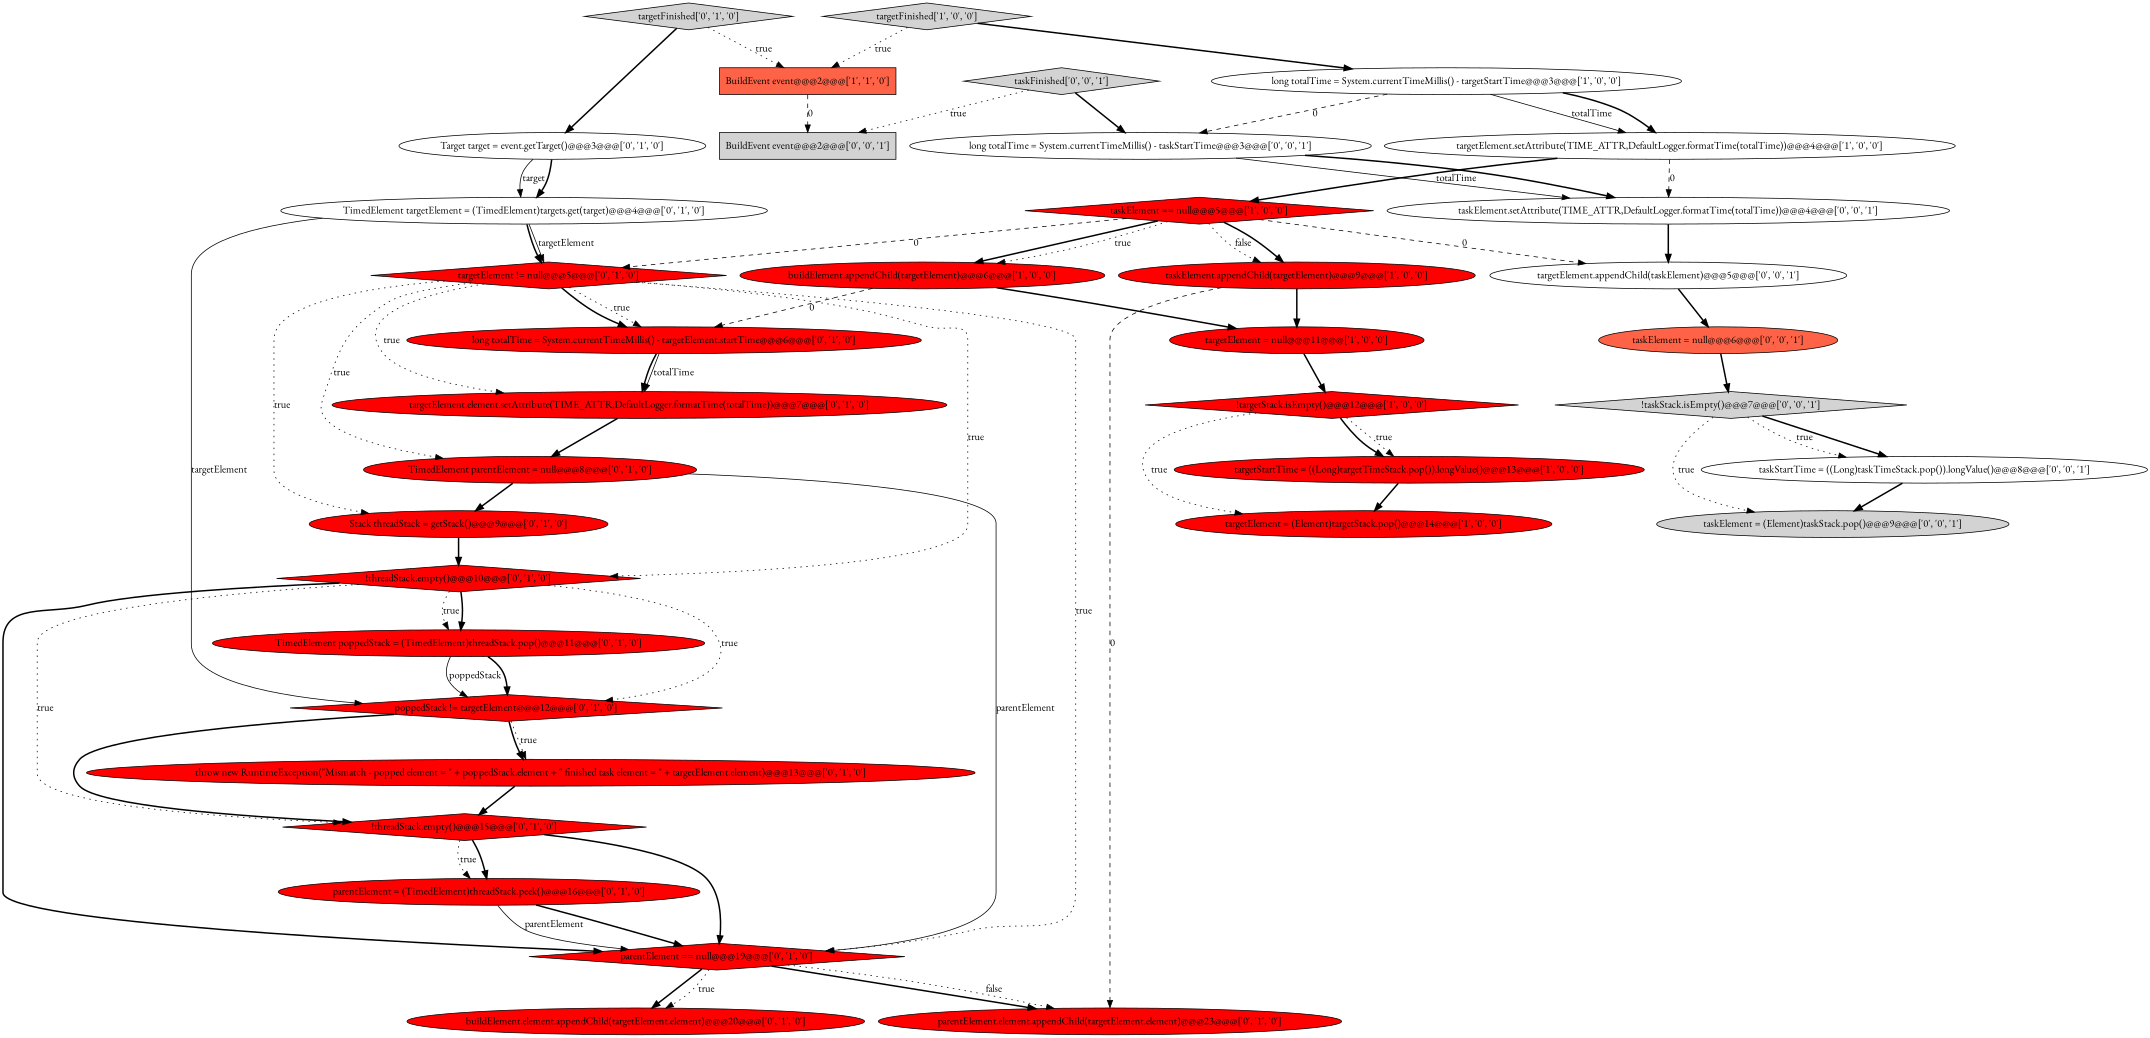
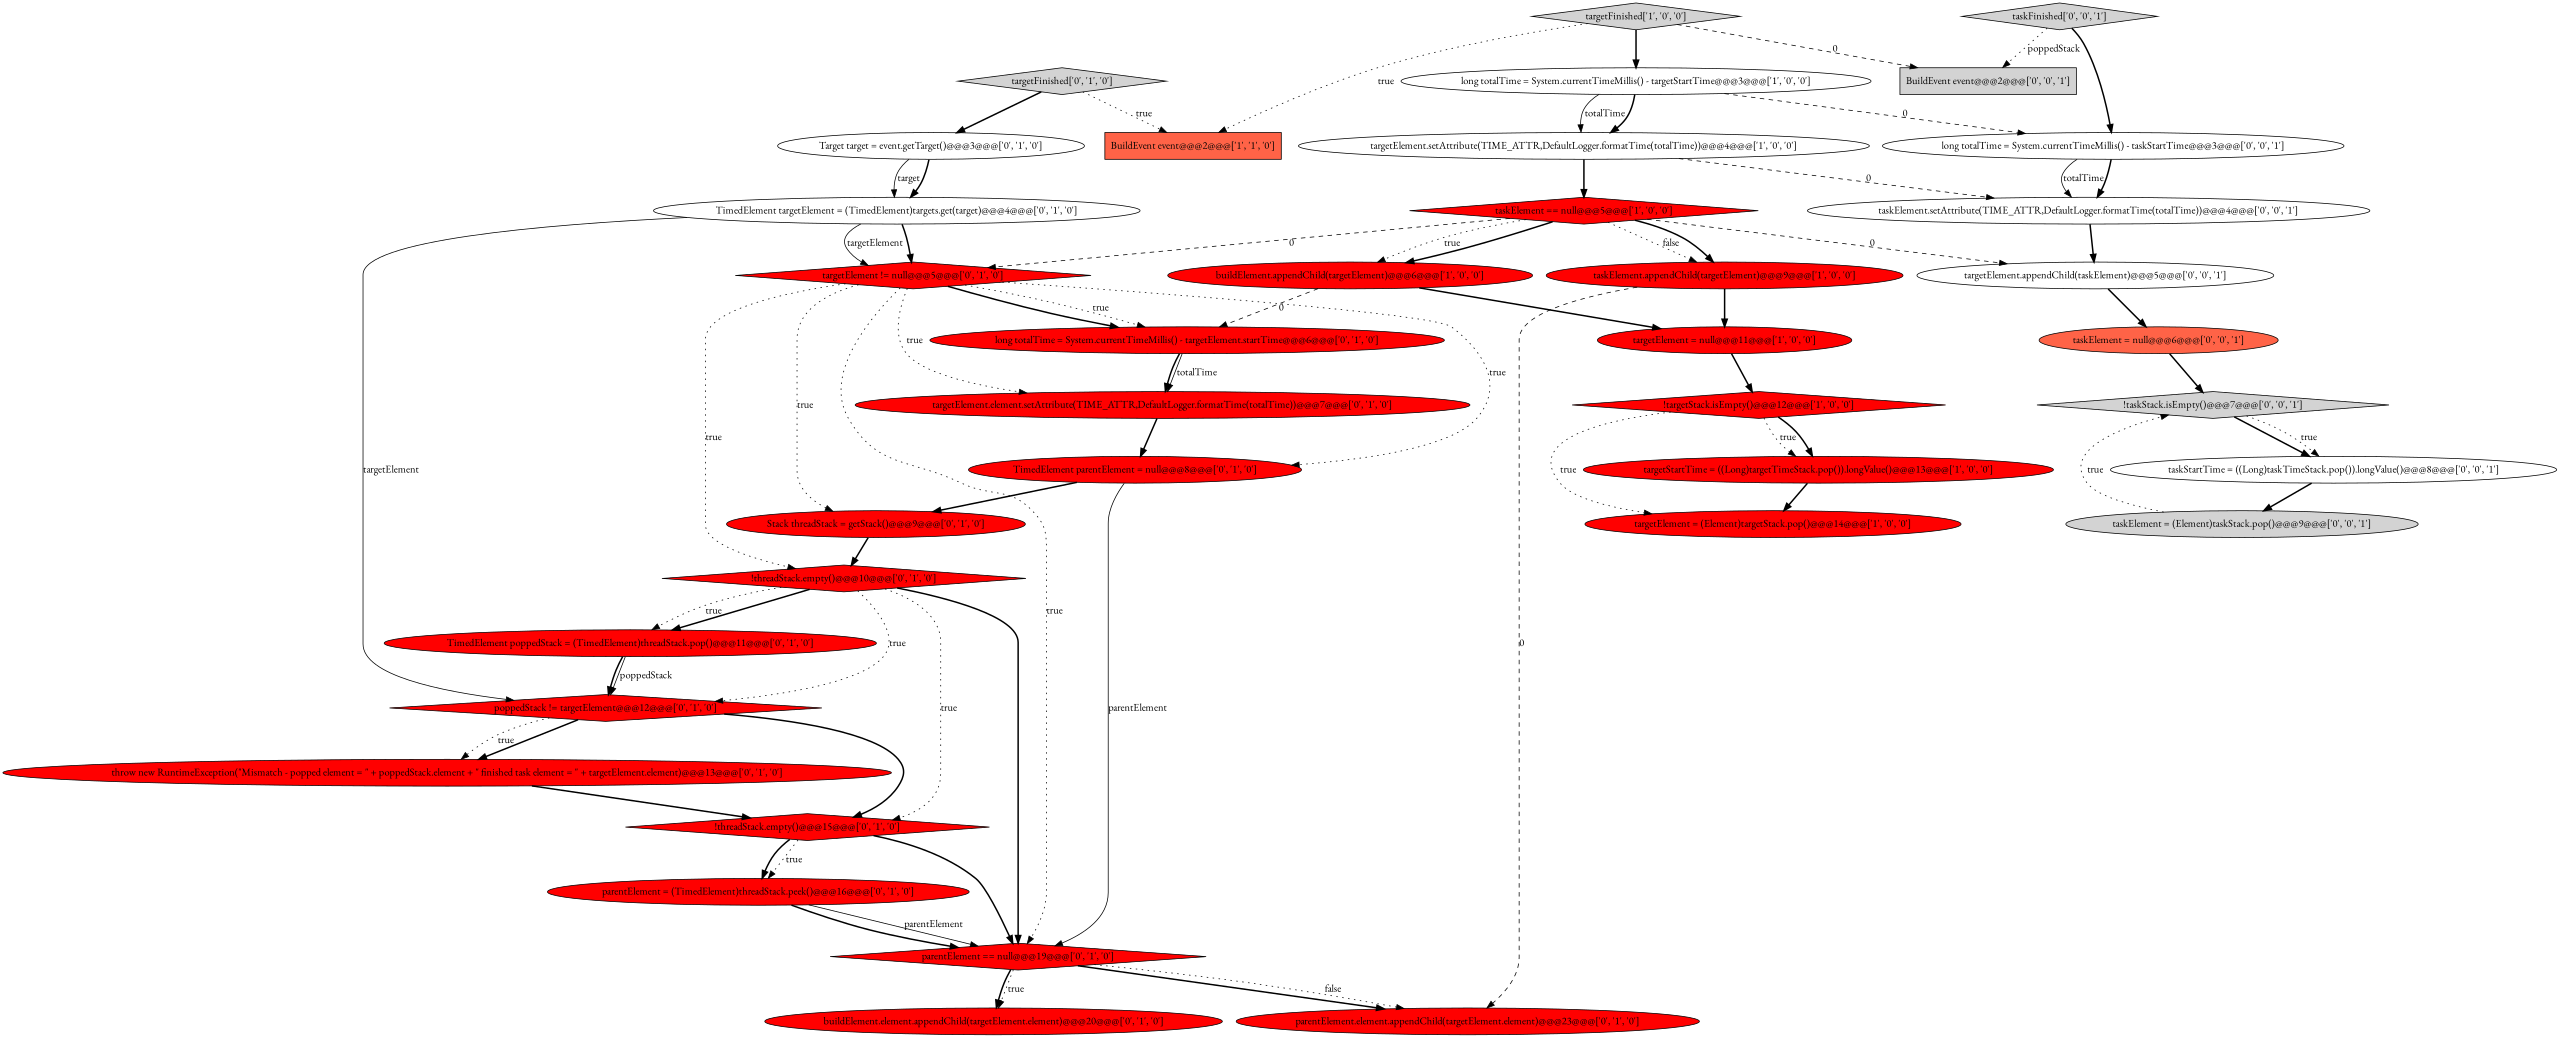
(808, 110) -> (1794, 45)
(958, 114) -> (2054, 49)
(1676, 480) -> (2082, 468)
